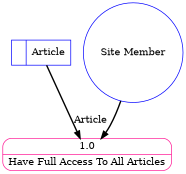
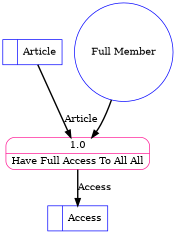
(133, 53) -> (124, 52)
(87, 162) -> (78, 161)
none -> (78, 218)
